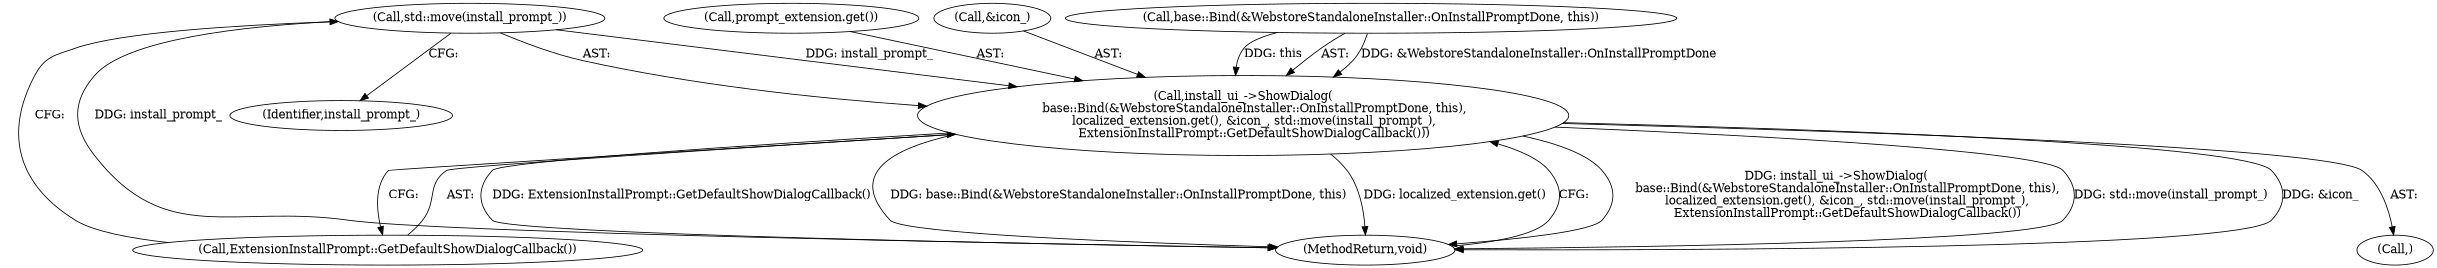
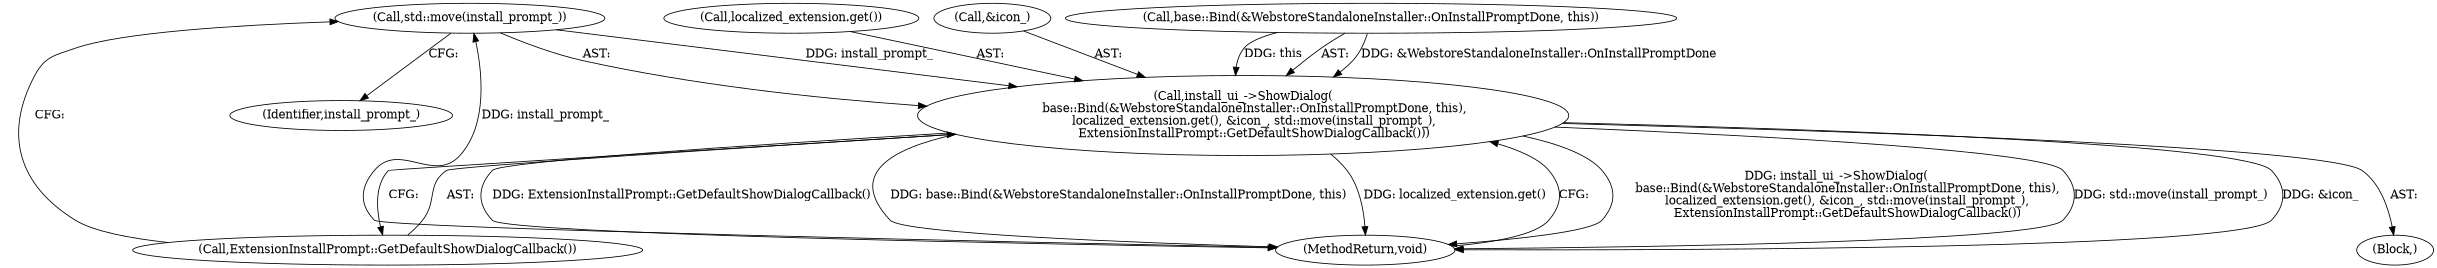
(791, 18) -> (791, 18)
(500, 229) -> (487, 227)
(2395, 250) -> (2395, 250)
